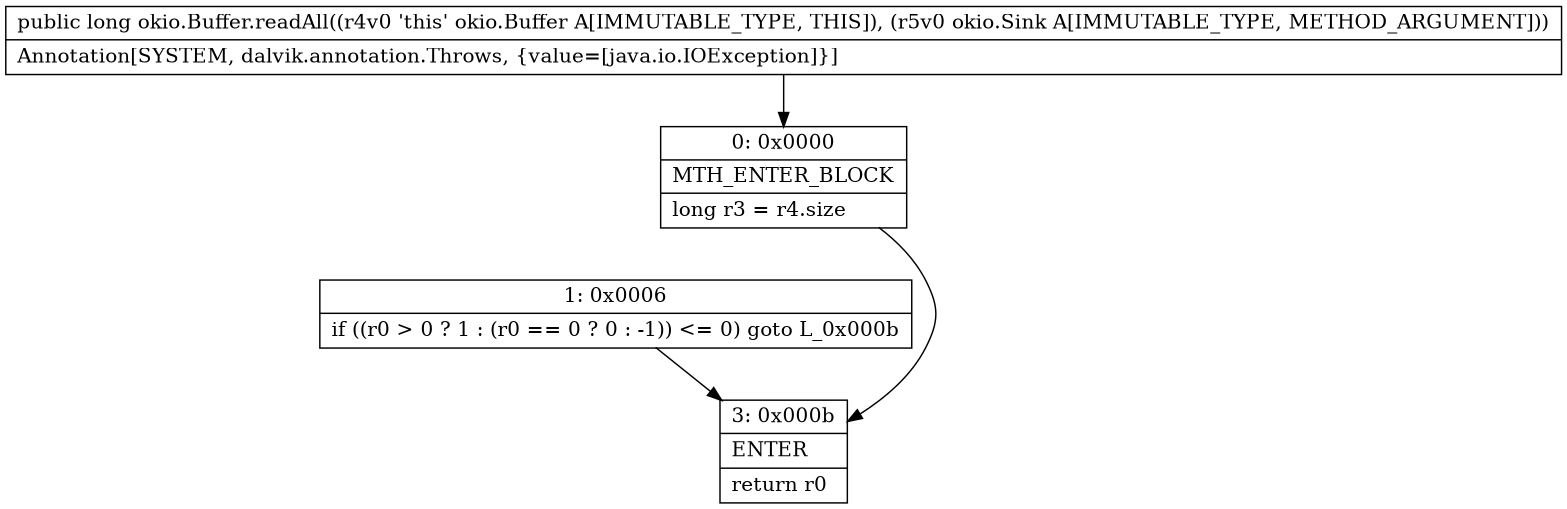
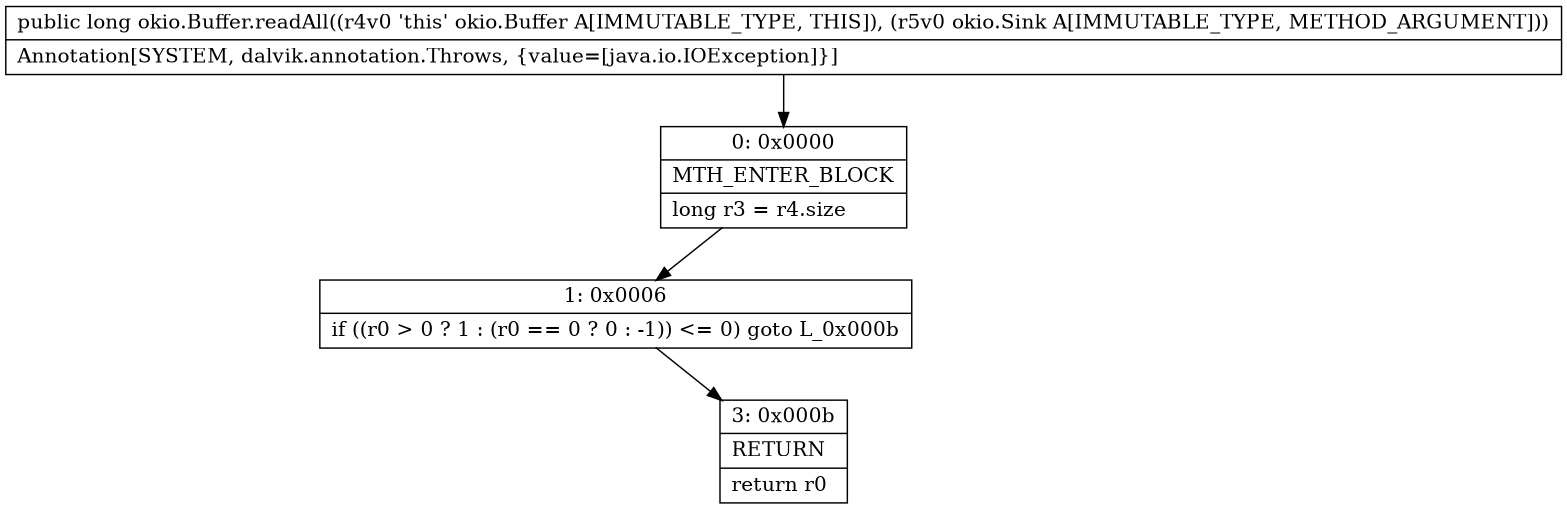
(934, 325) -> (695, 249)
(770, 450) -> (779, 450)
